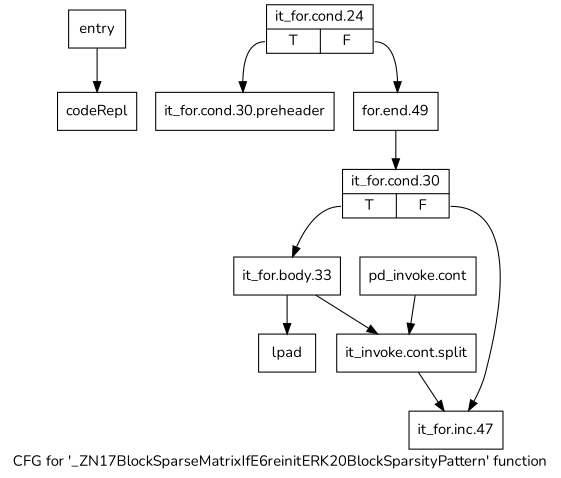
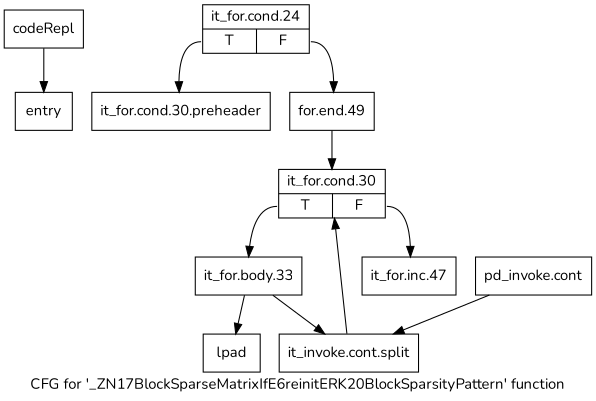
(97, 65) -> (44, 65)
(428, 387) -> (341, 281)
